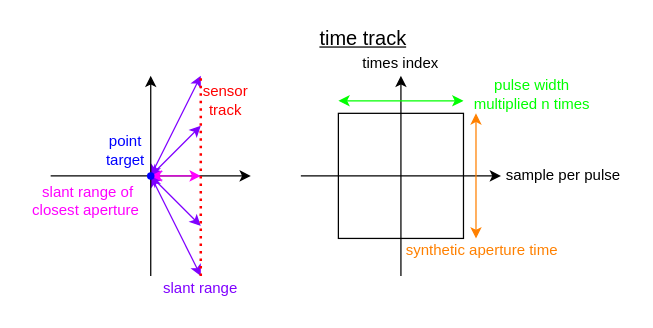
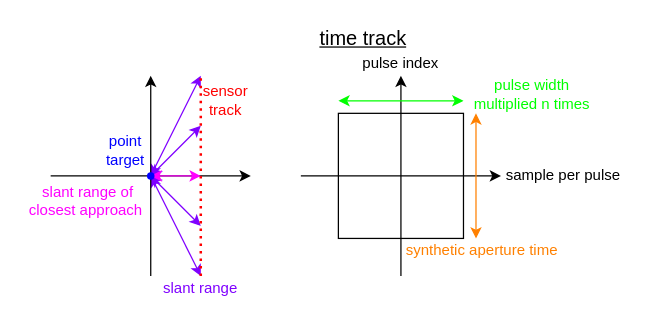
(401, 63) -> (401, 63)
(88, 201) -> (88, 201)
